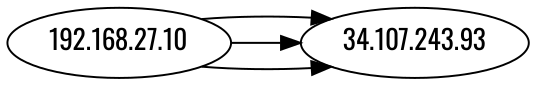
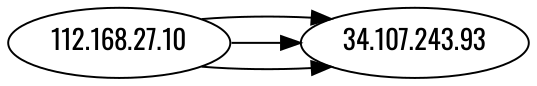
(119, 43) -> (119, 43)
